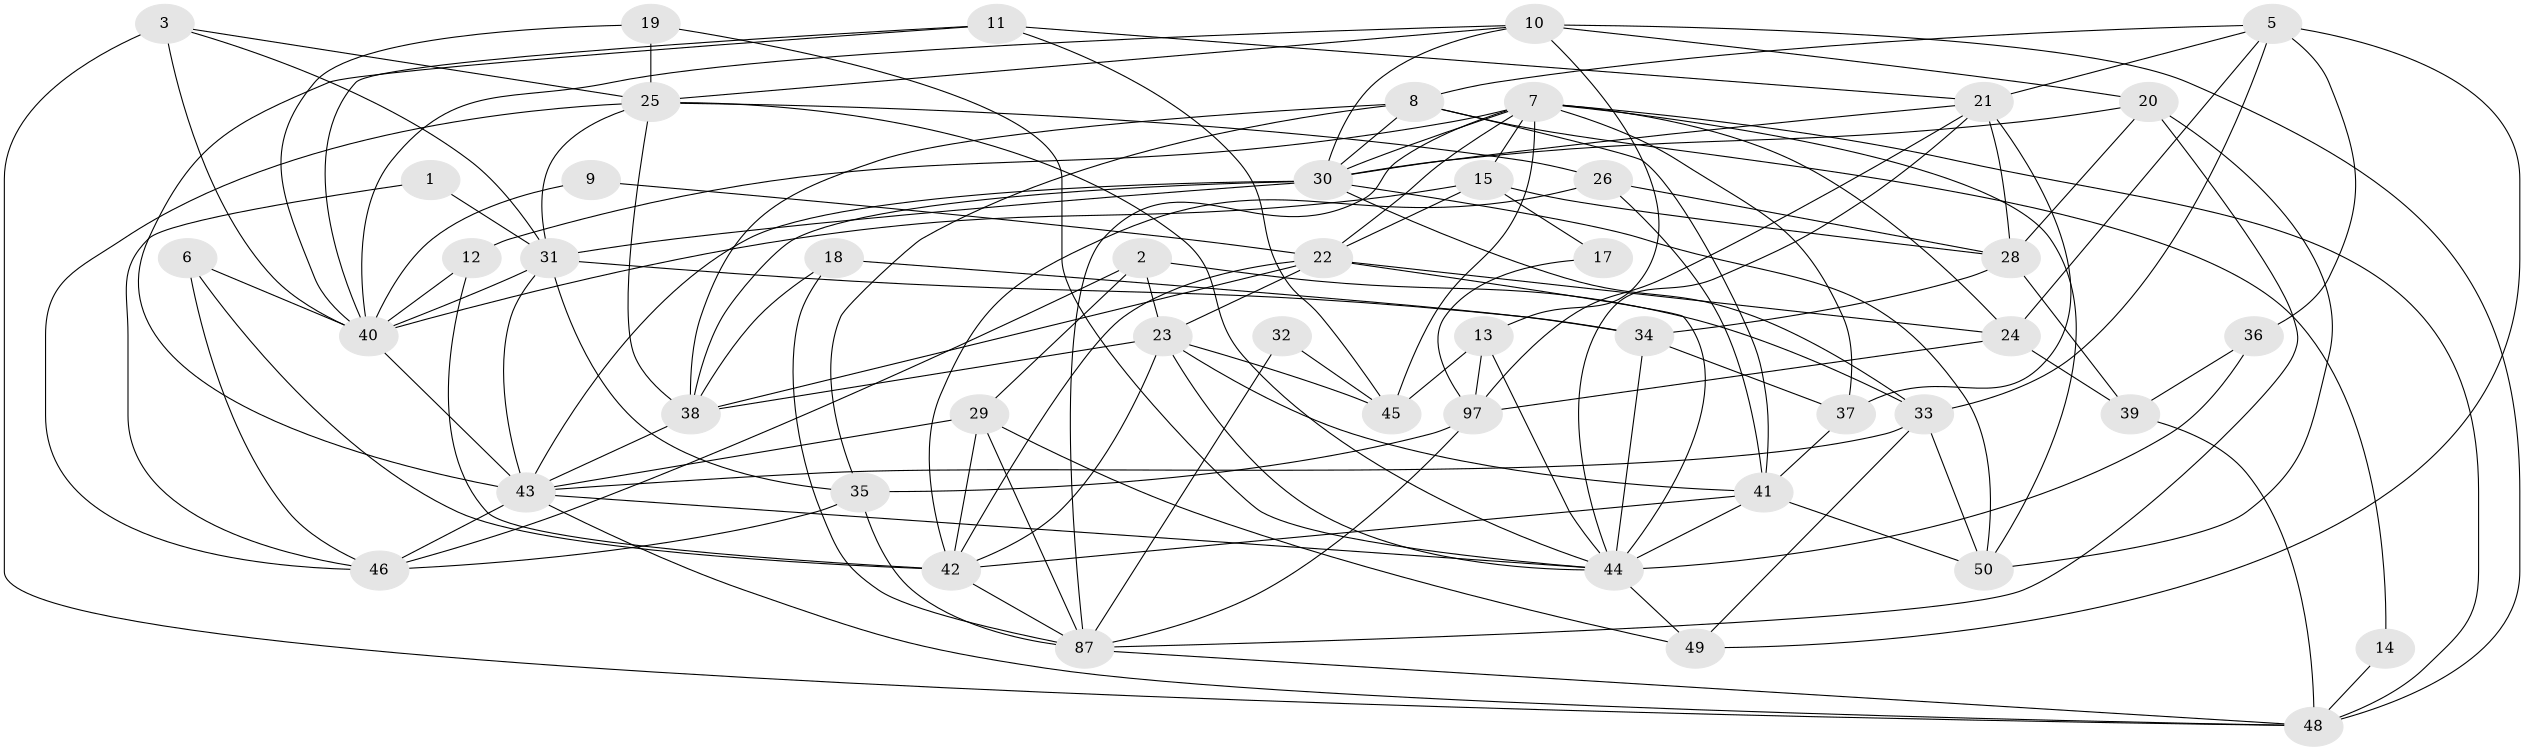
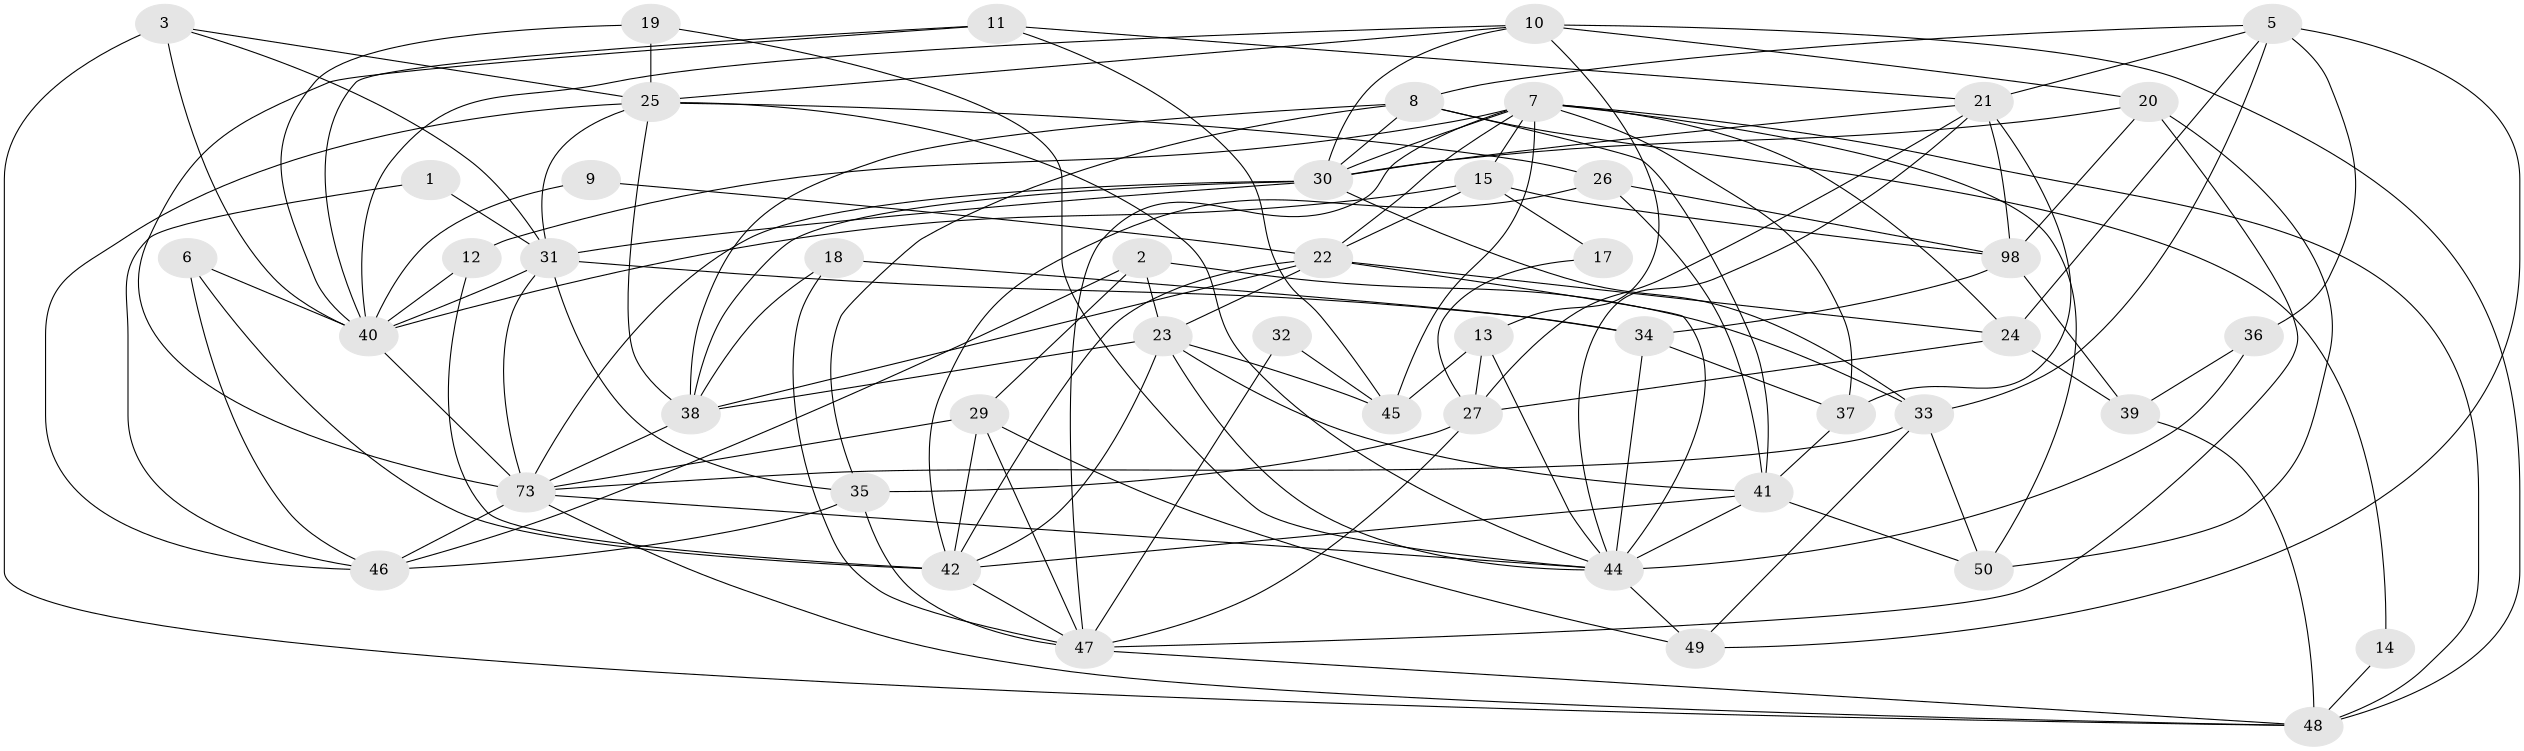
(2011, 258) -> (2011, 258)
(1776, 272) -> none
(1473, 414) -> (1473, 414)
(526, 492) -> (526, 492)
(1085, 649) -> (1085, 649)
